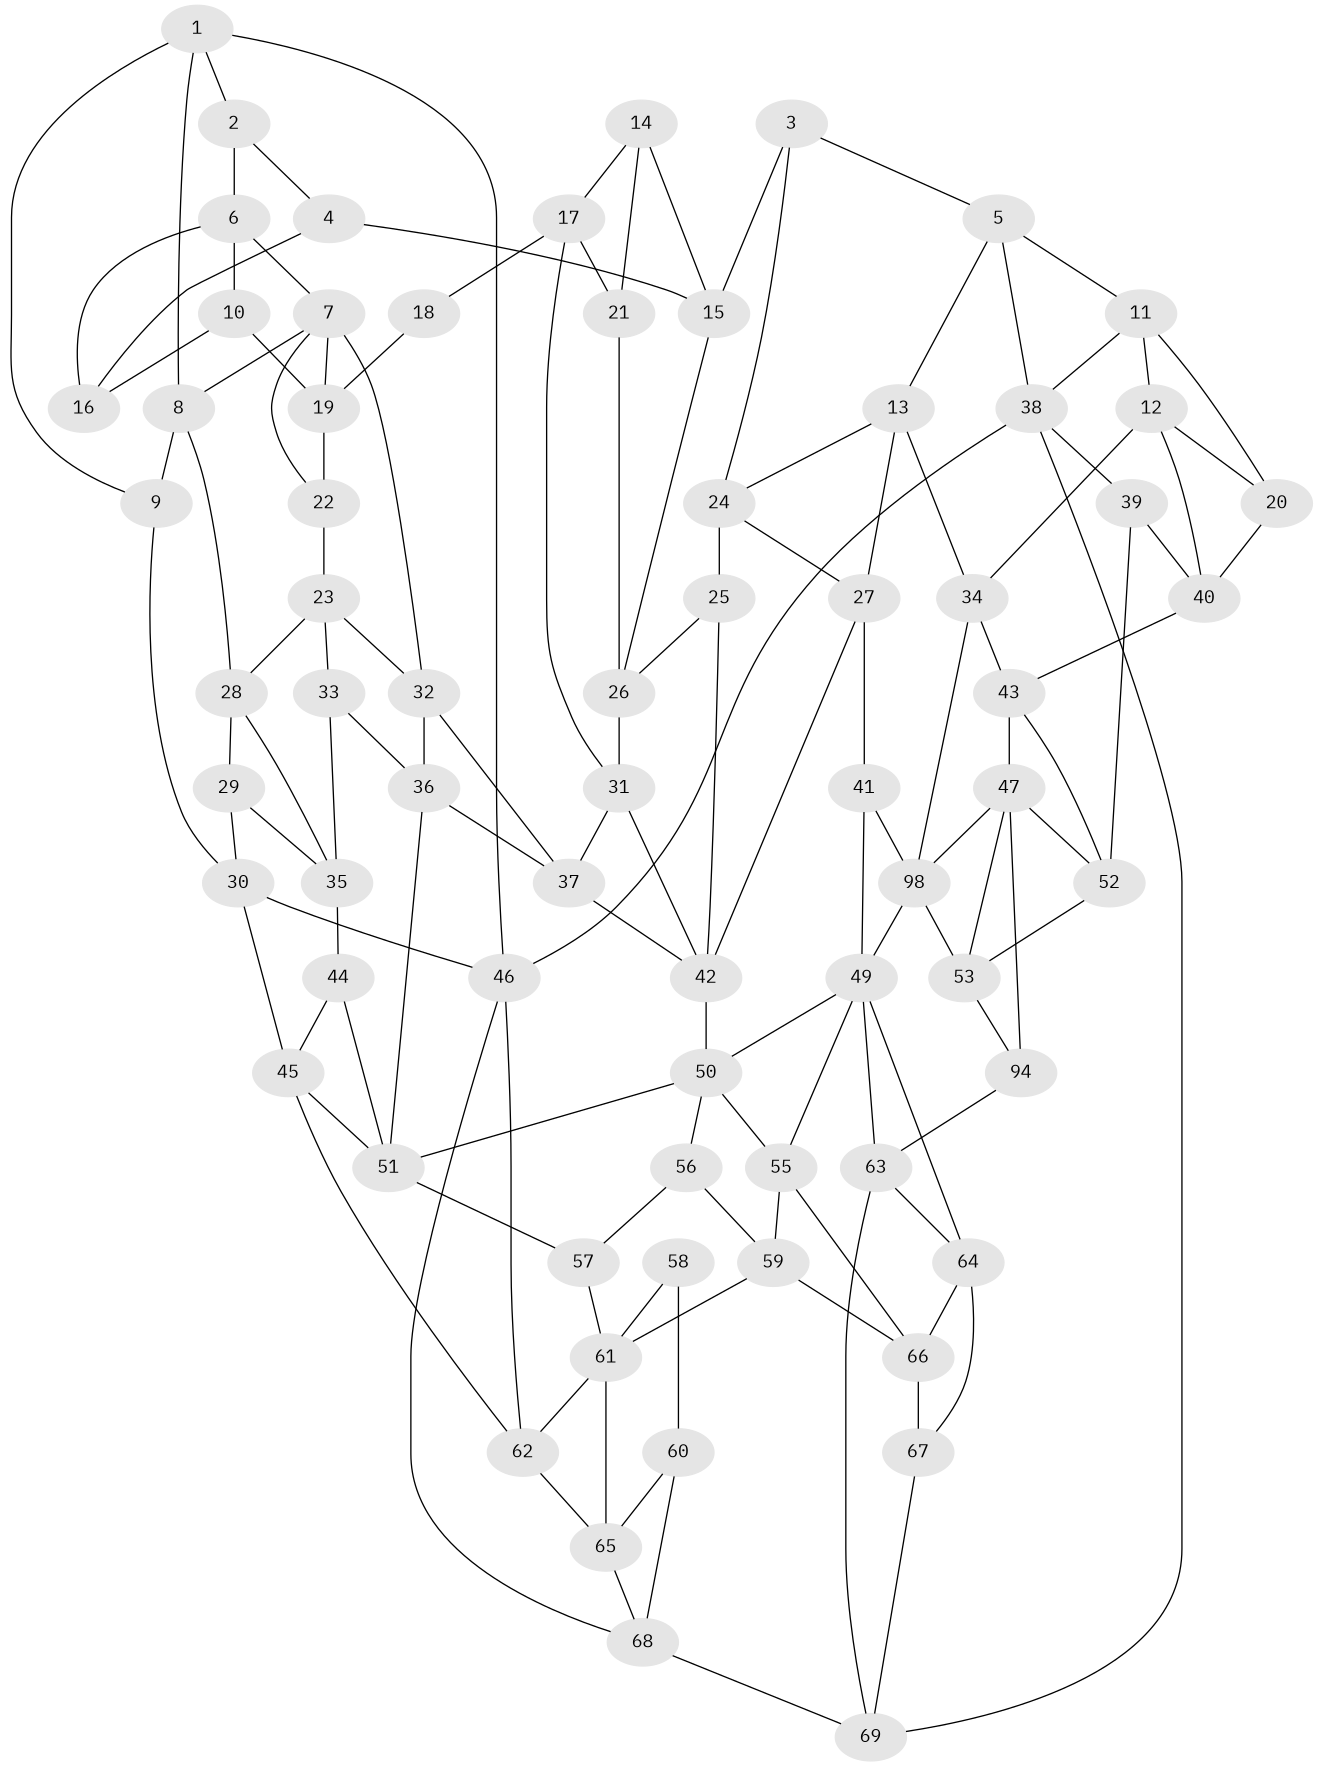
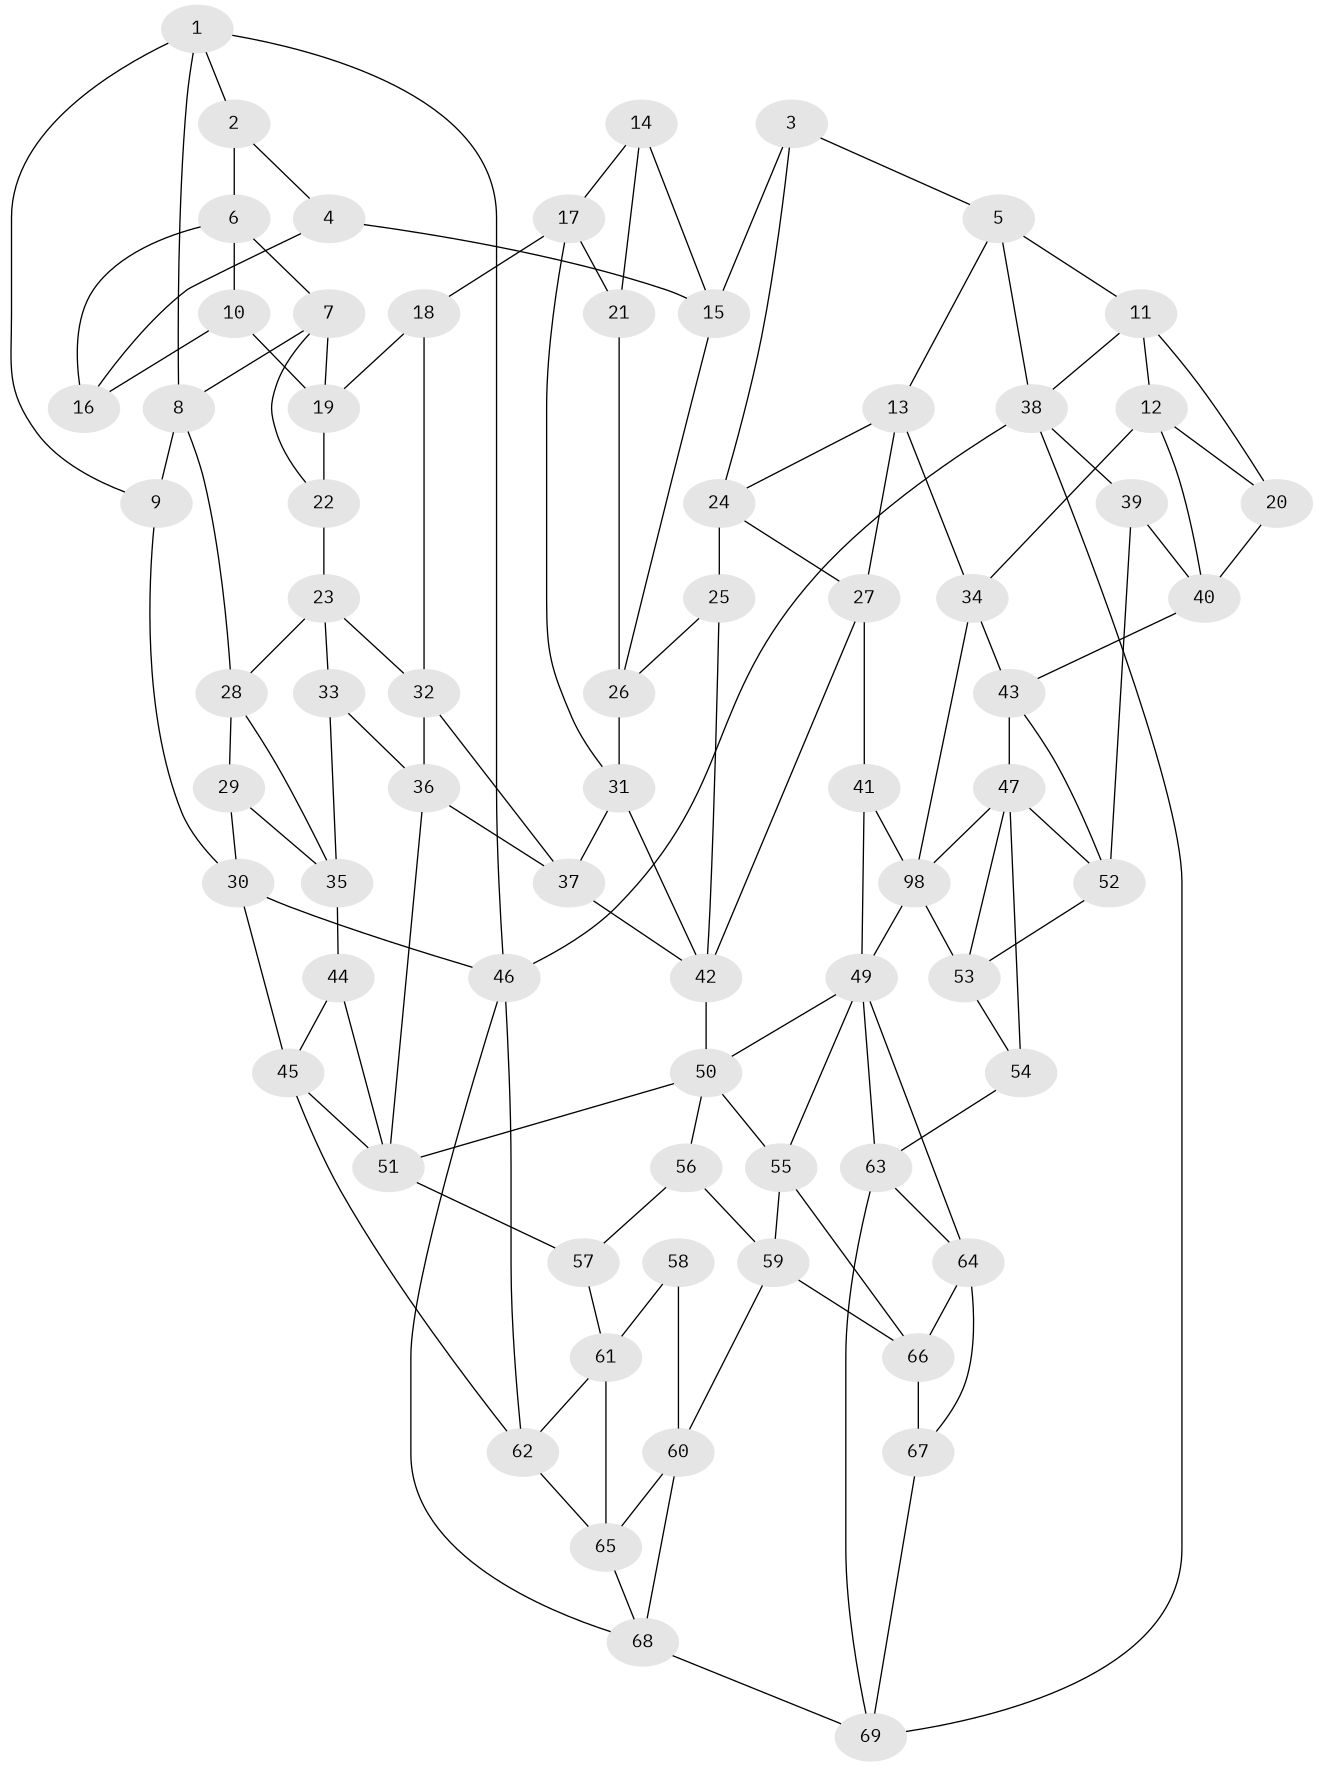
(397, 498) -> (424, 503)
(1021, 1073) -> (1021, 1073)
(690, 1310) -> (726, 1357)
